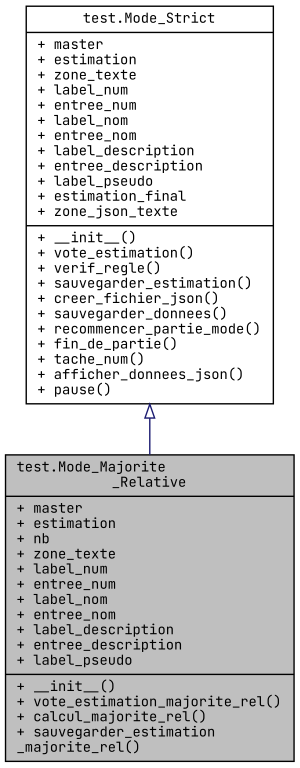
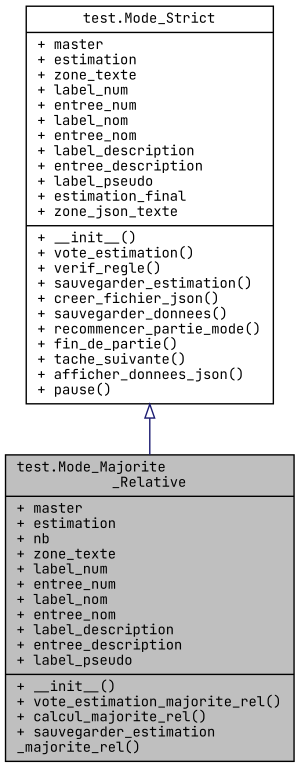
(92, 360) -> (113, 360)
